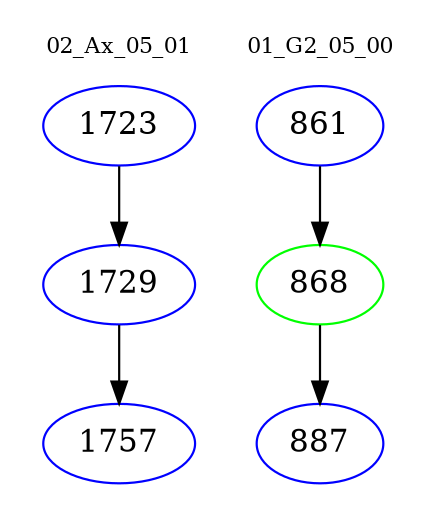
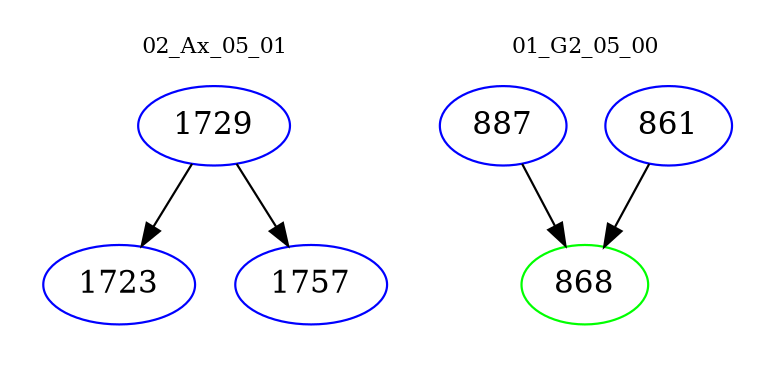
(119, 194) -> (173, 195)
(320, 353) -> (539, 195)
